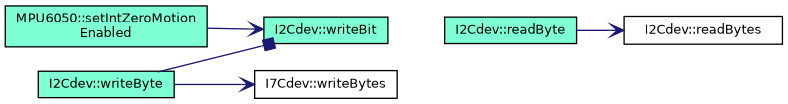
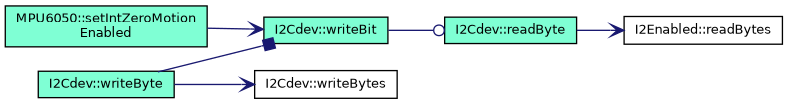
none -> (411, 30)
(703, 30) -> (703, 30)
(326, 84) -> (326, 84)
